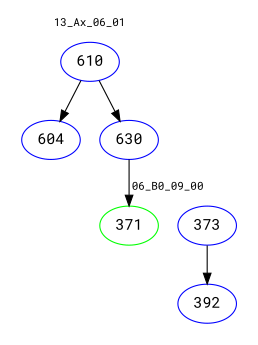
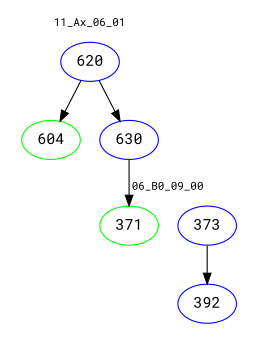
(90, 23) -> (90, 23)
(90, 62) -> (90, 62)
(51, 140) -> (51, 140)
